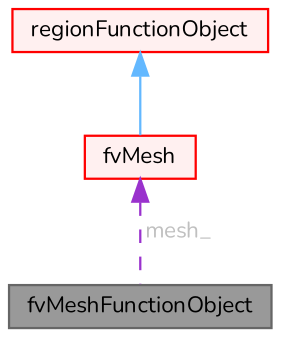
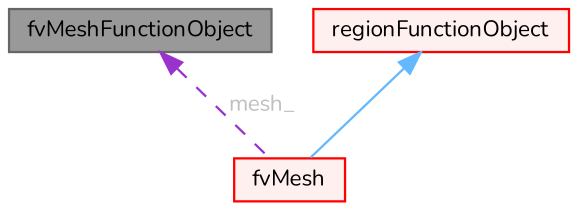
(140, 243) -> (223, 113)
